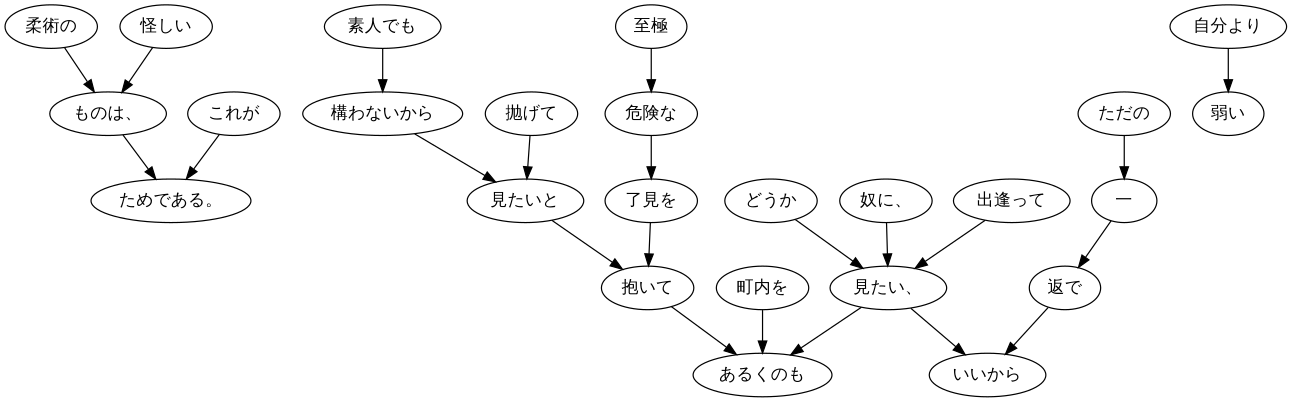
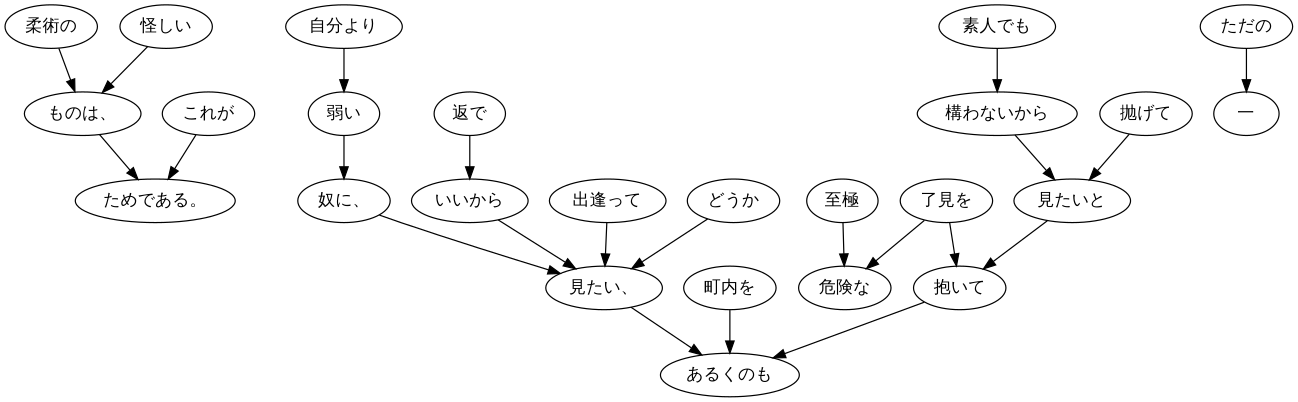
none -> (344, 151)
(651, 151) -> (900, 241)
(1098, 239) -> none
(933, 328) -> (532, 241)
